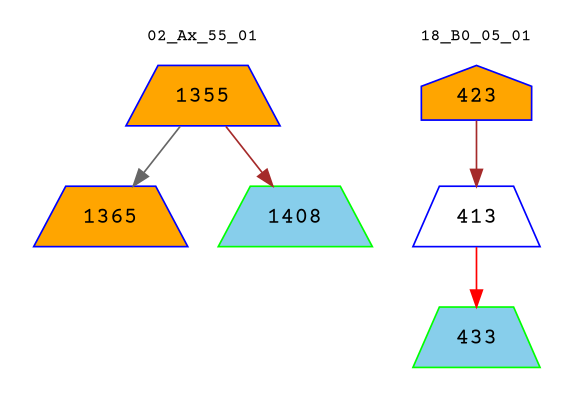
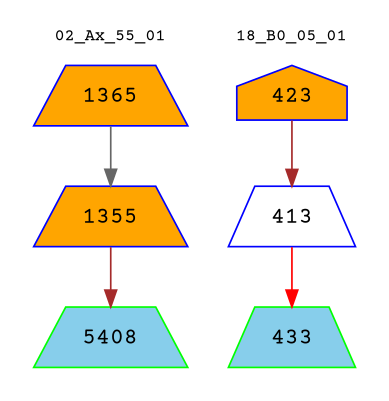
(162, 149) -> (111, 148)
(295, 216) -> (111, 337)
